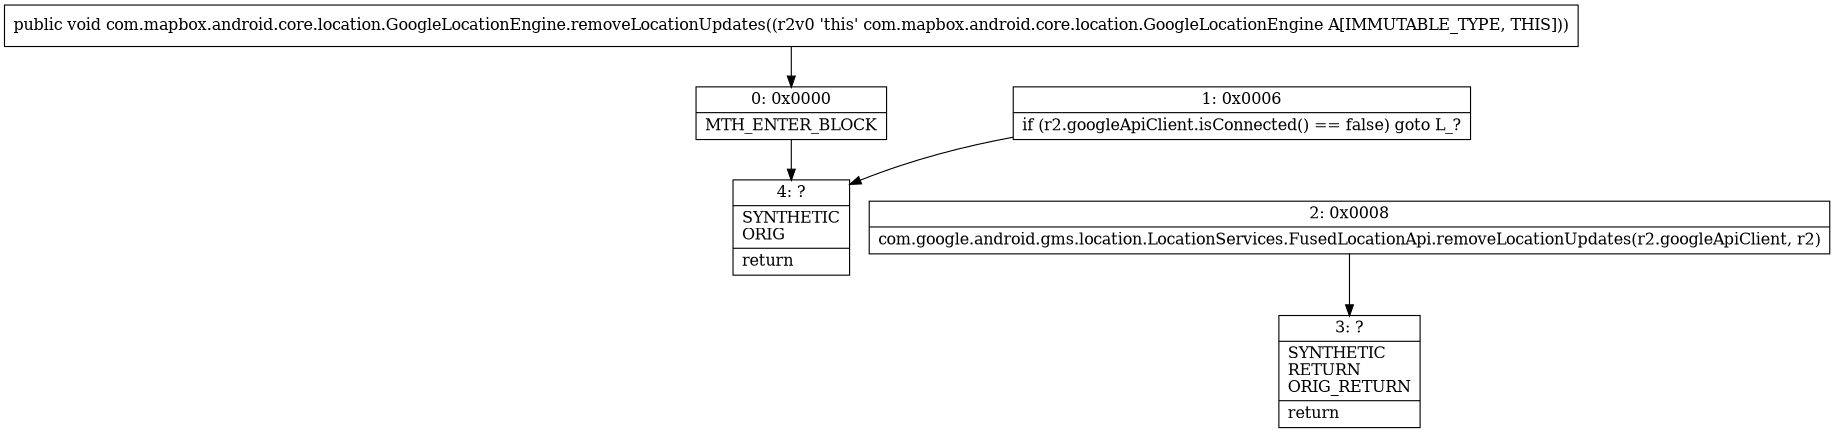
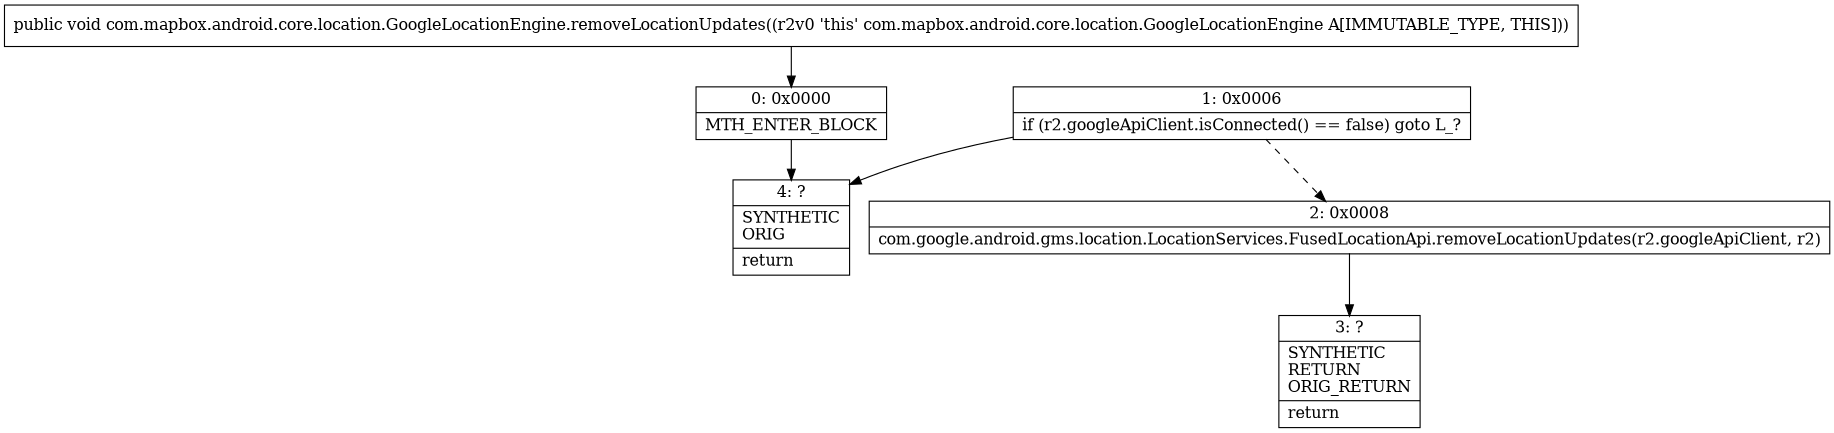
none -> (1292, 166)
